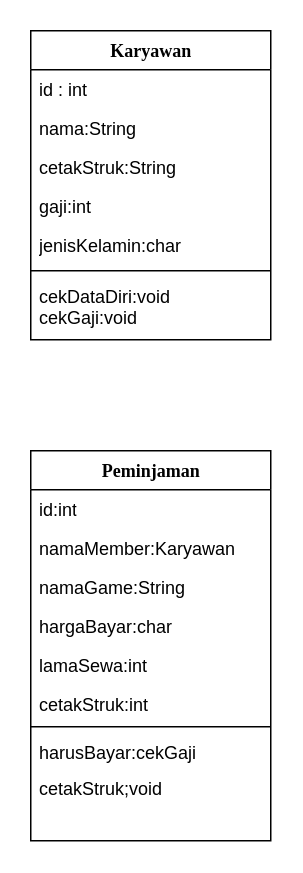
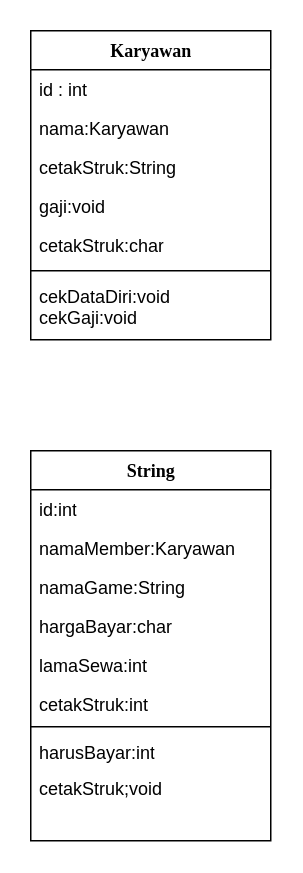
(91, 130) -> (103, 130)
(73, 208) -> (78, 208)
(116, 247) -> (113, 247)
(152, 472) -> (152, 472)
(126, 754) -> (106, 754)
